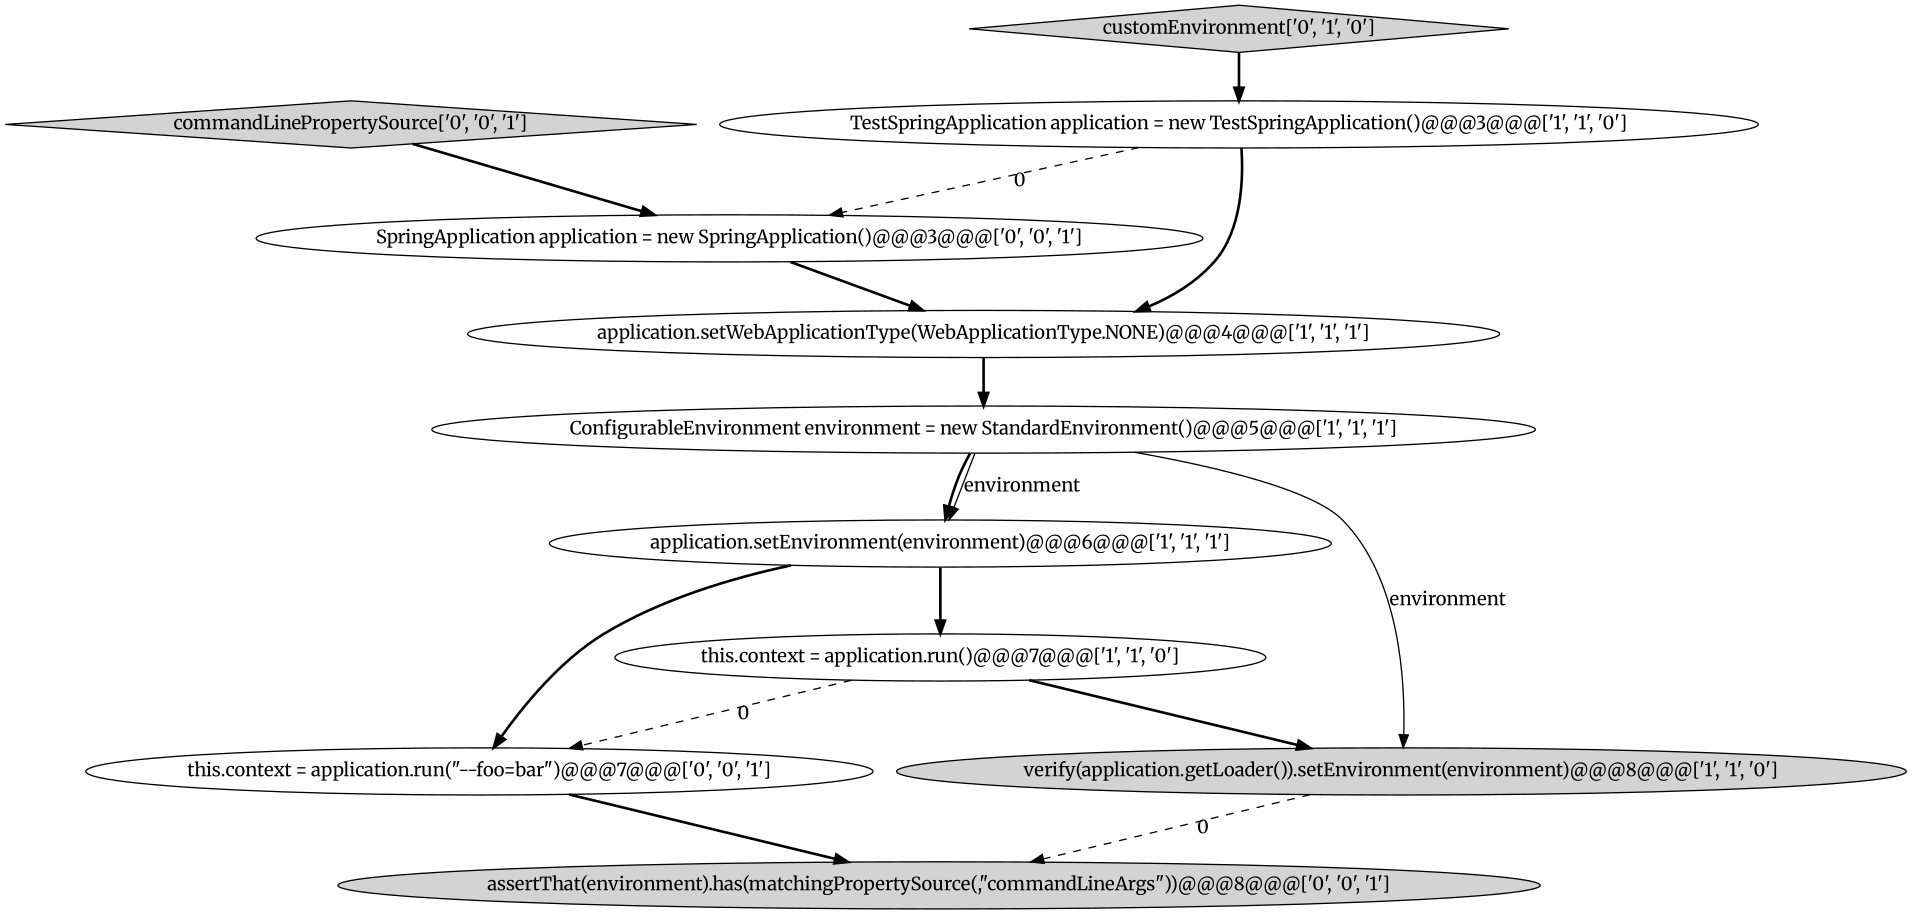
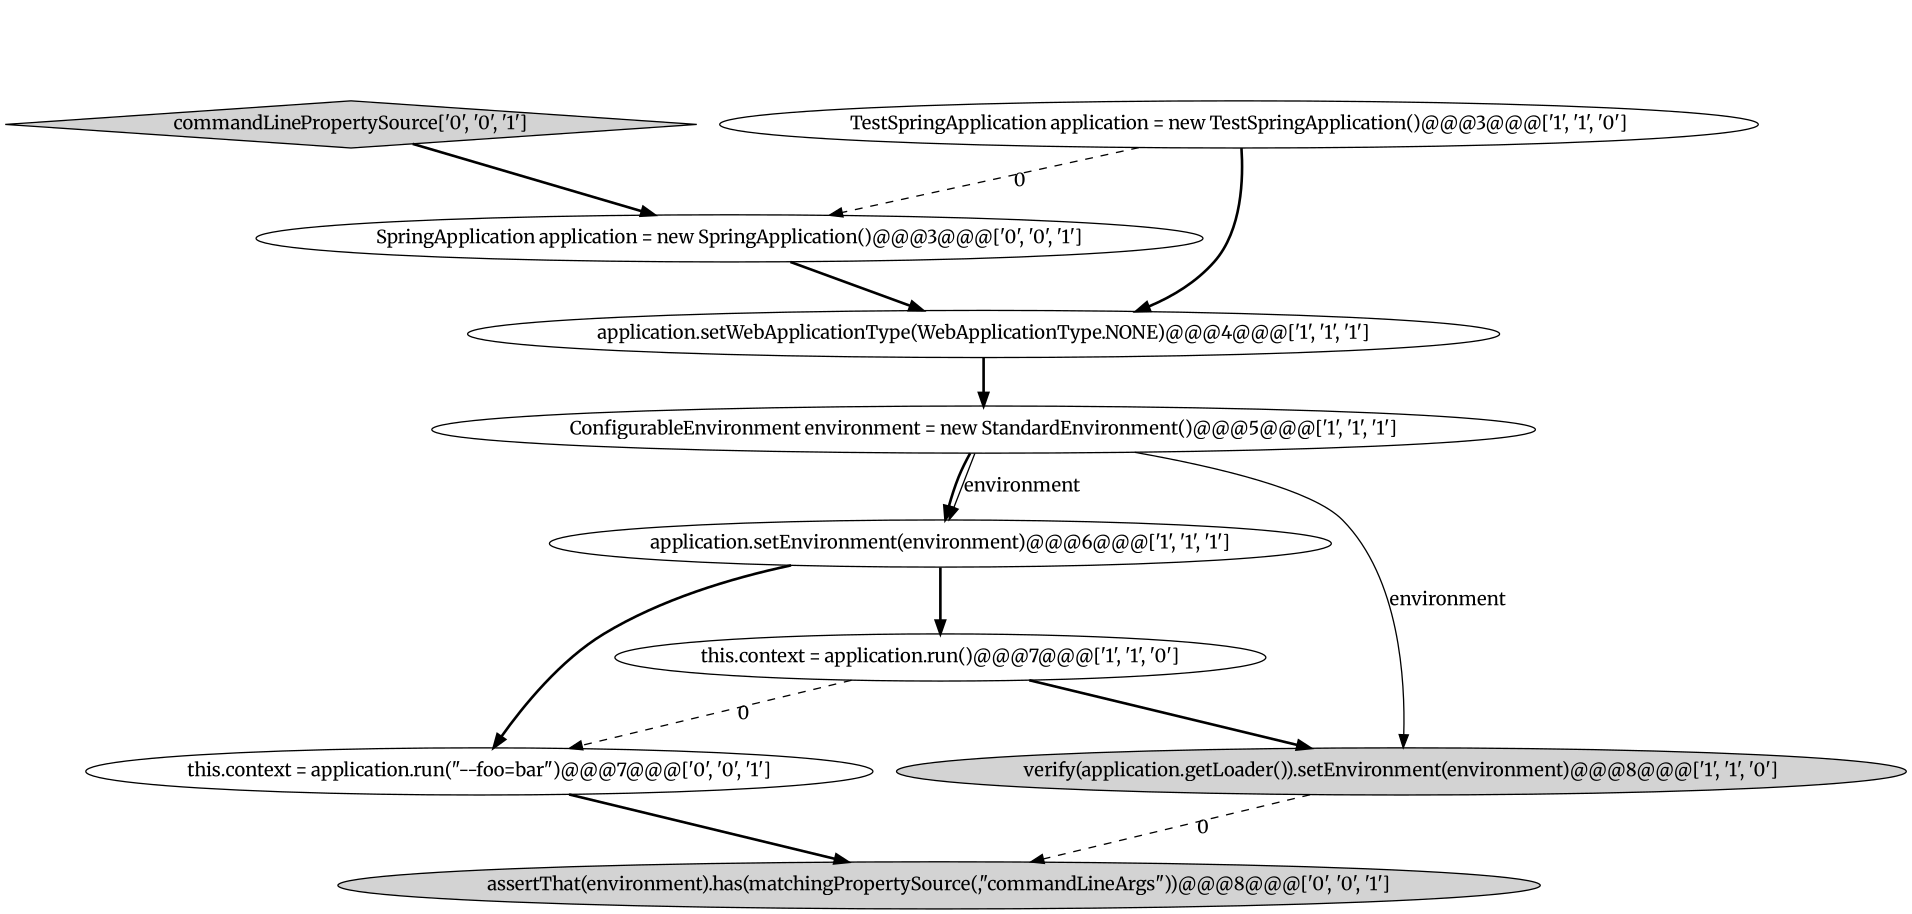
(1239, 29) -> none
